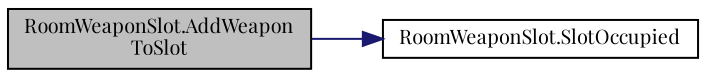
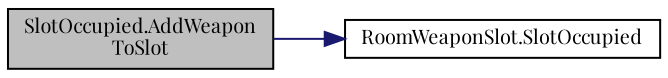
(160, 39) -> (141, 39)
